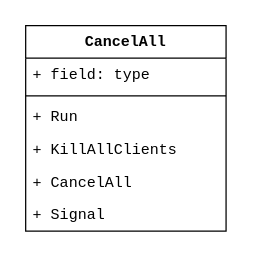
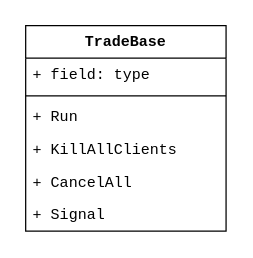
(126, 43) -> (126, 43)
